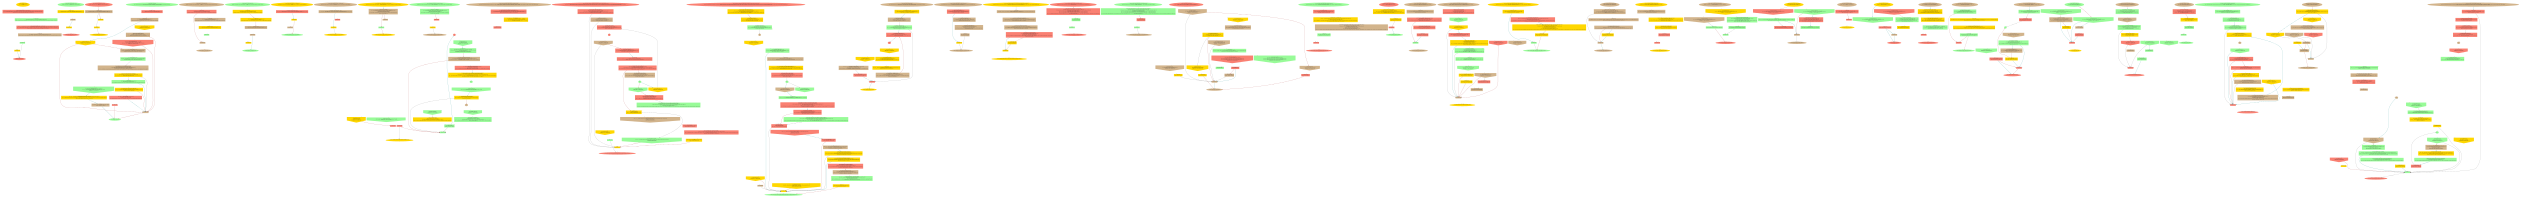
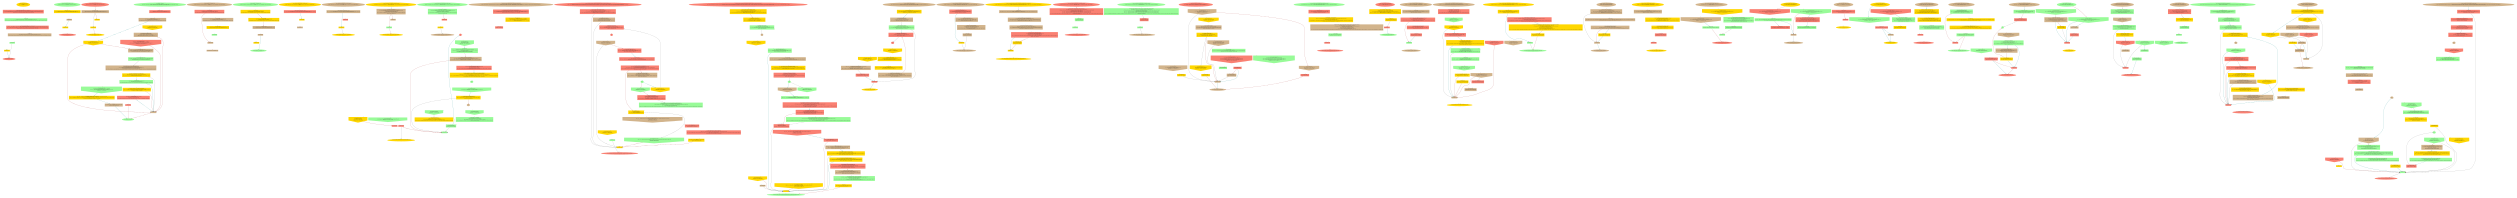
(292, 35) -> none
(1894, 43) -> (1891, 43)
(205, 51) -> (212, 51)
